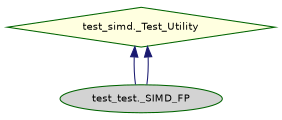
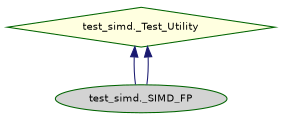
(141, 99) -> (141, 99)
